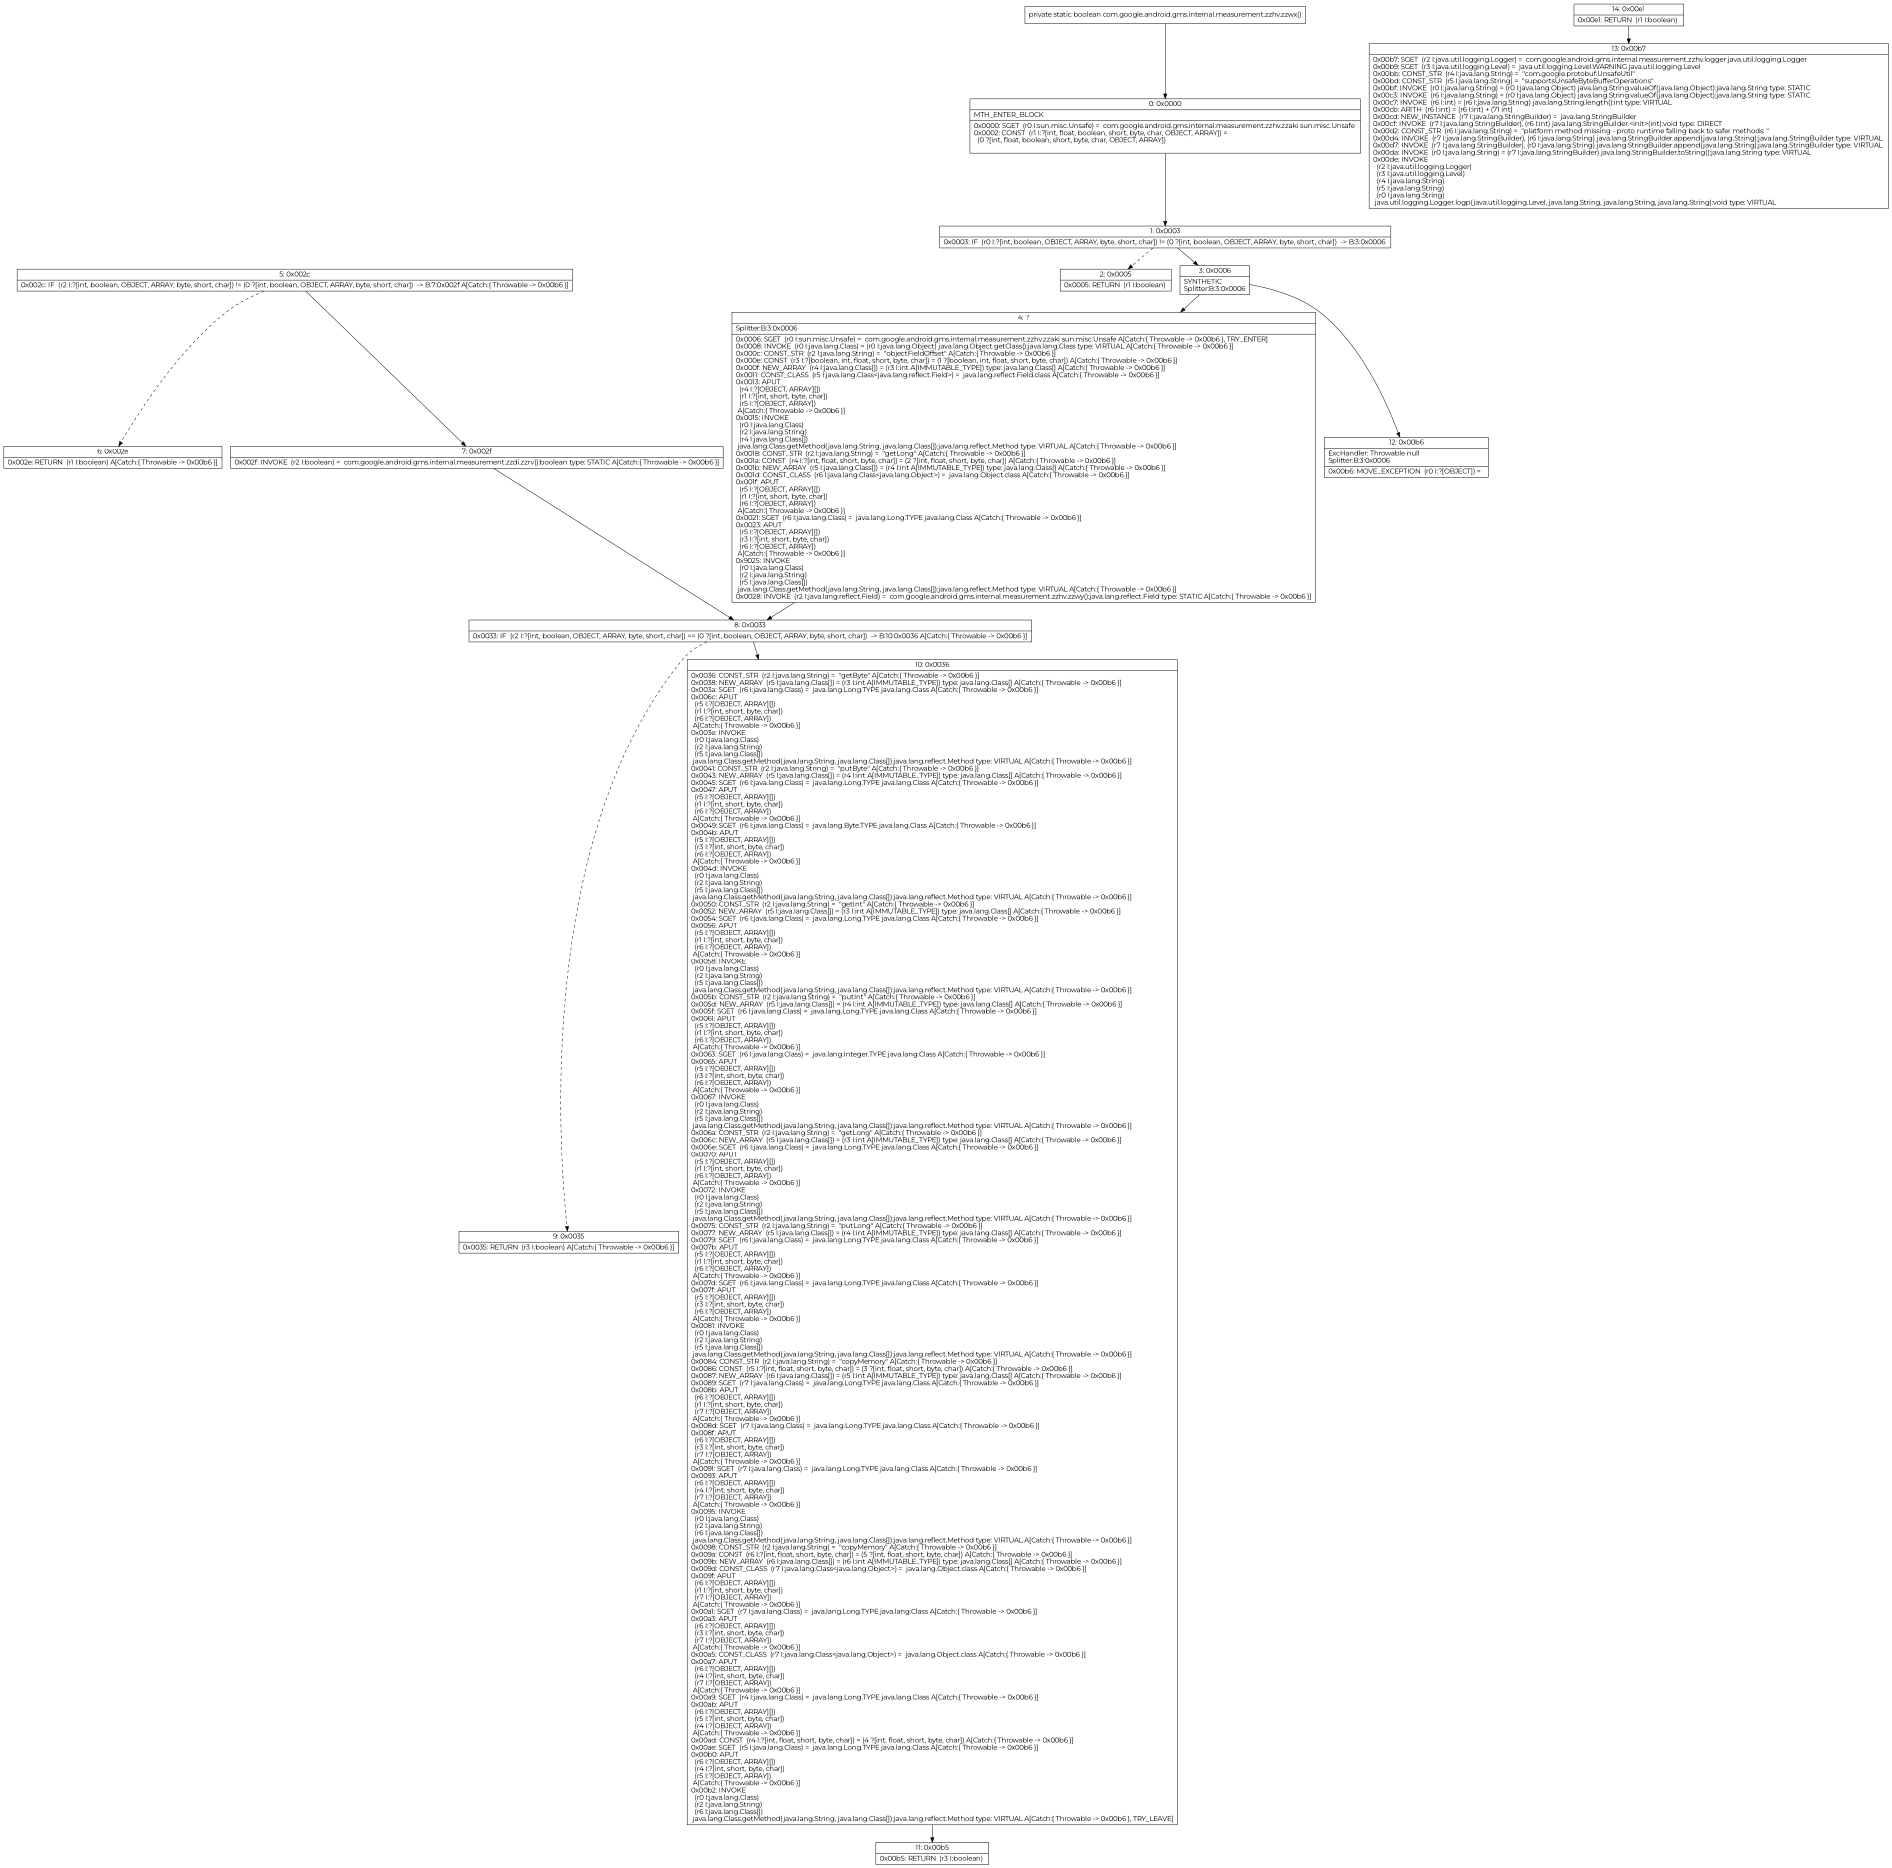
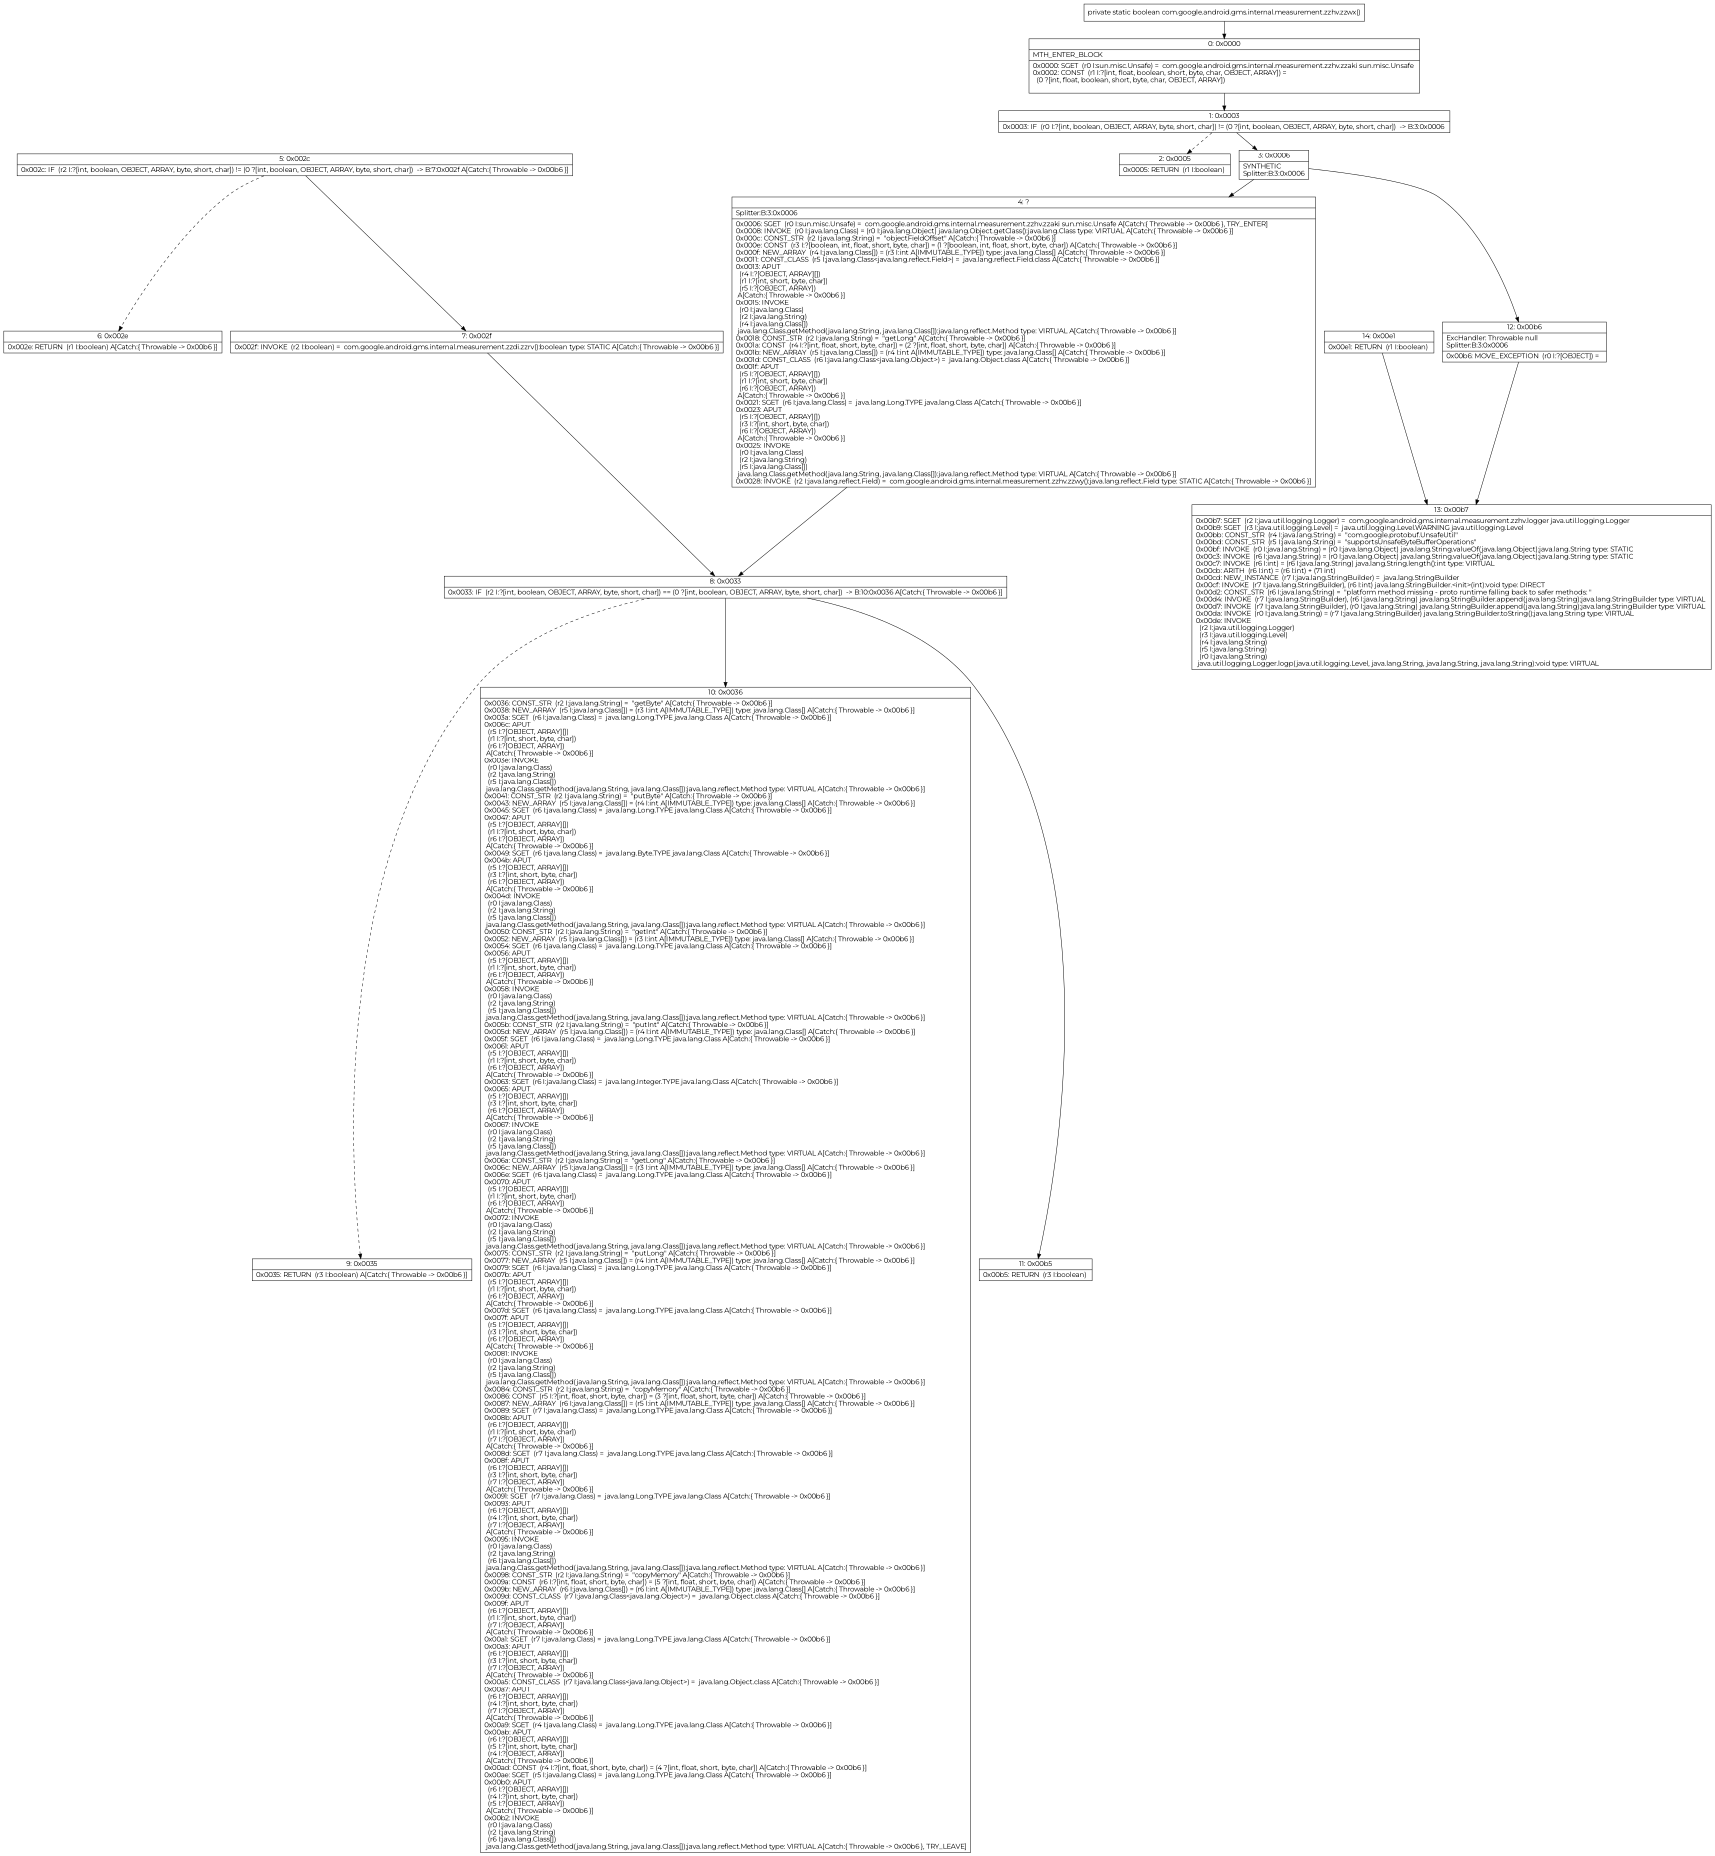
none -> (1498, 431)
(765, 561) -> (765, 446)
(932, 1831) -> (1050, 867)
